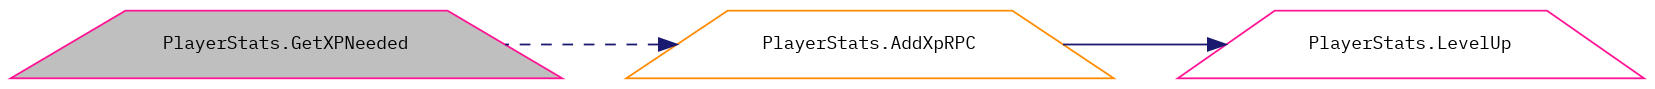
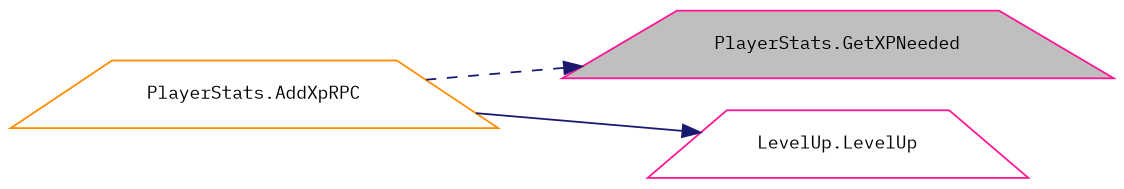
(582, 44) -> (495, 74)
(1411, 44) -> (838, 144)
